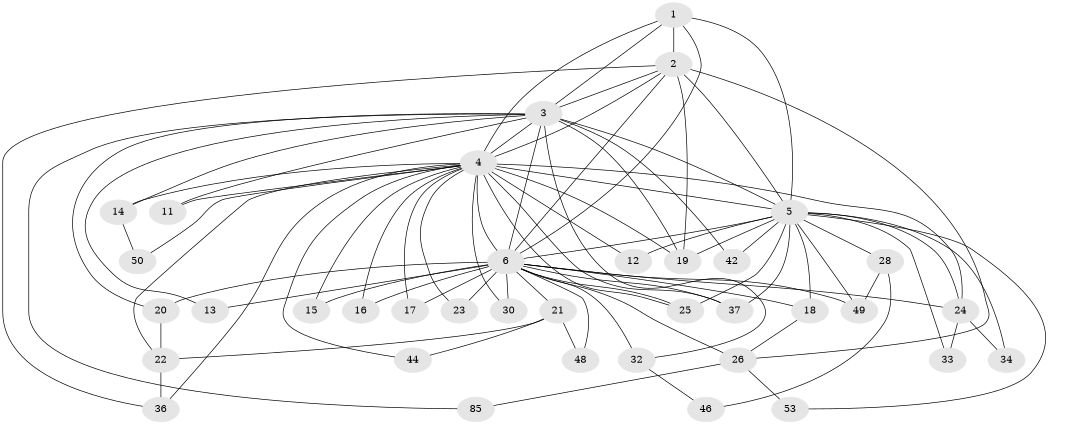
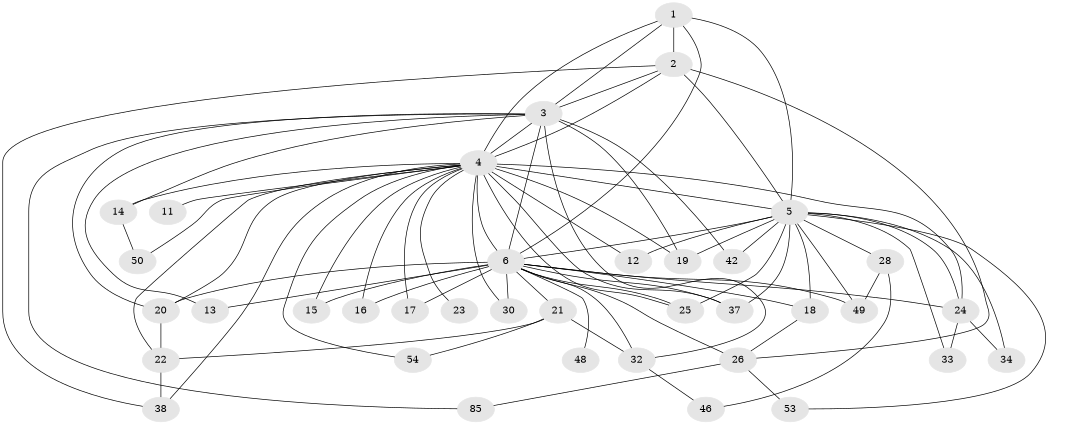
(352, 156) -> none
(670, 156) -> none
(687, 158) -> none
(590, 163) -> none
none -> (286, 194)
(483, 286) -> none
(569, 336) -> (597, 336)
(413, 360) -> (413, 360)
(161, 409) -> (161, 409)
